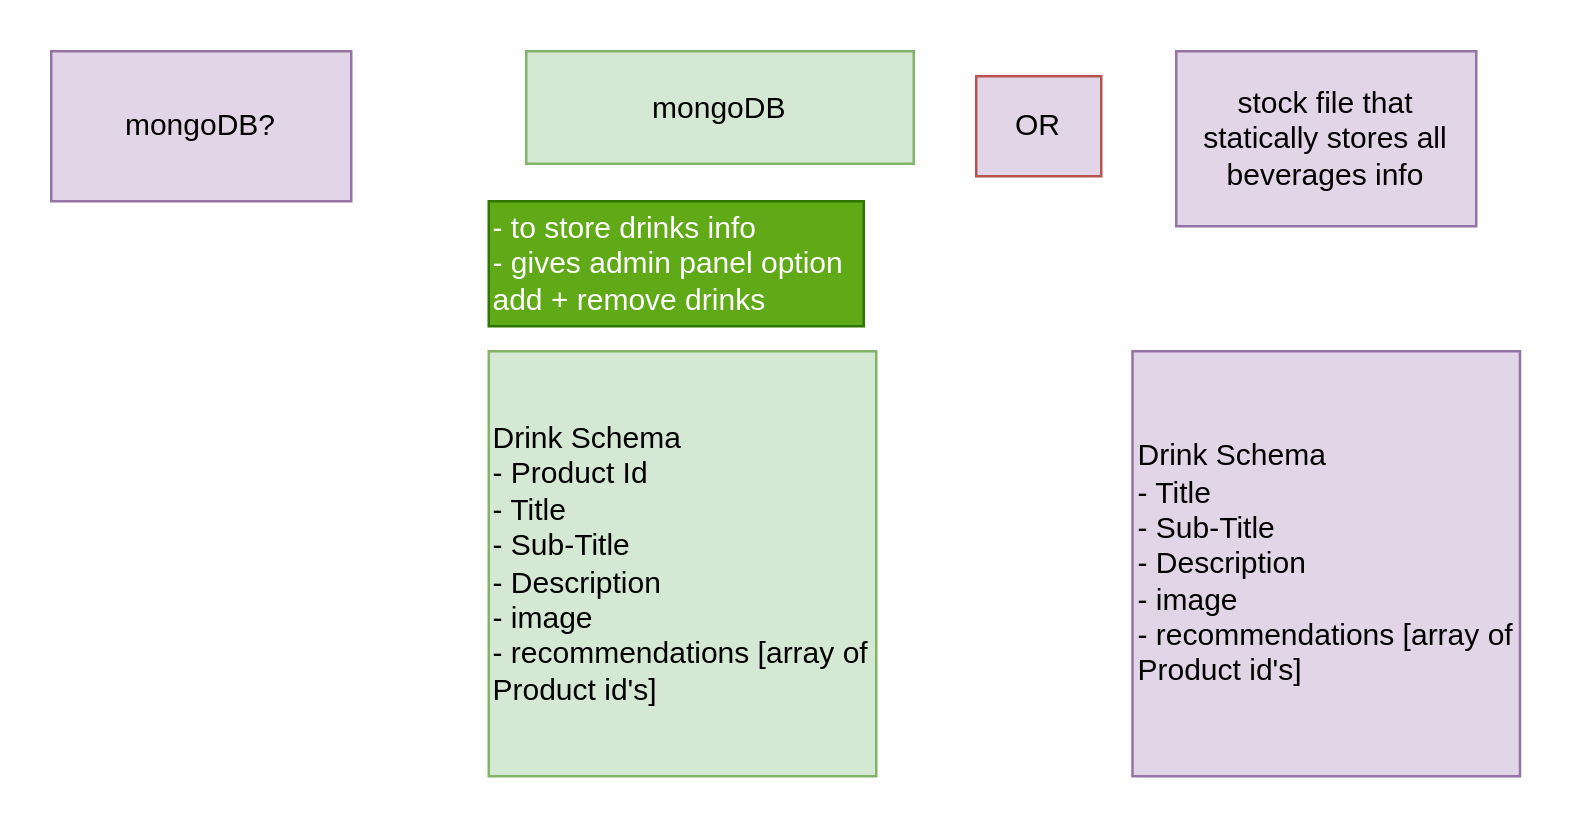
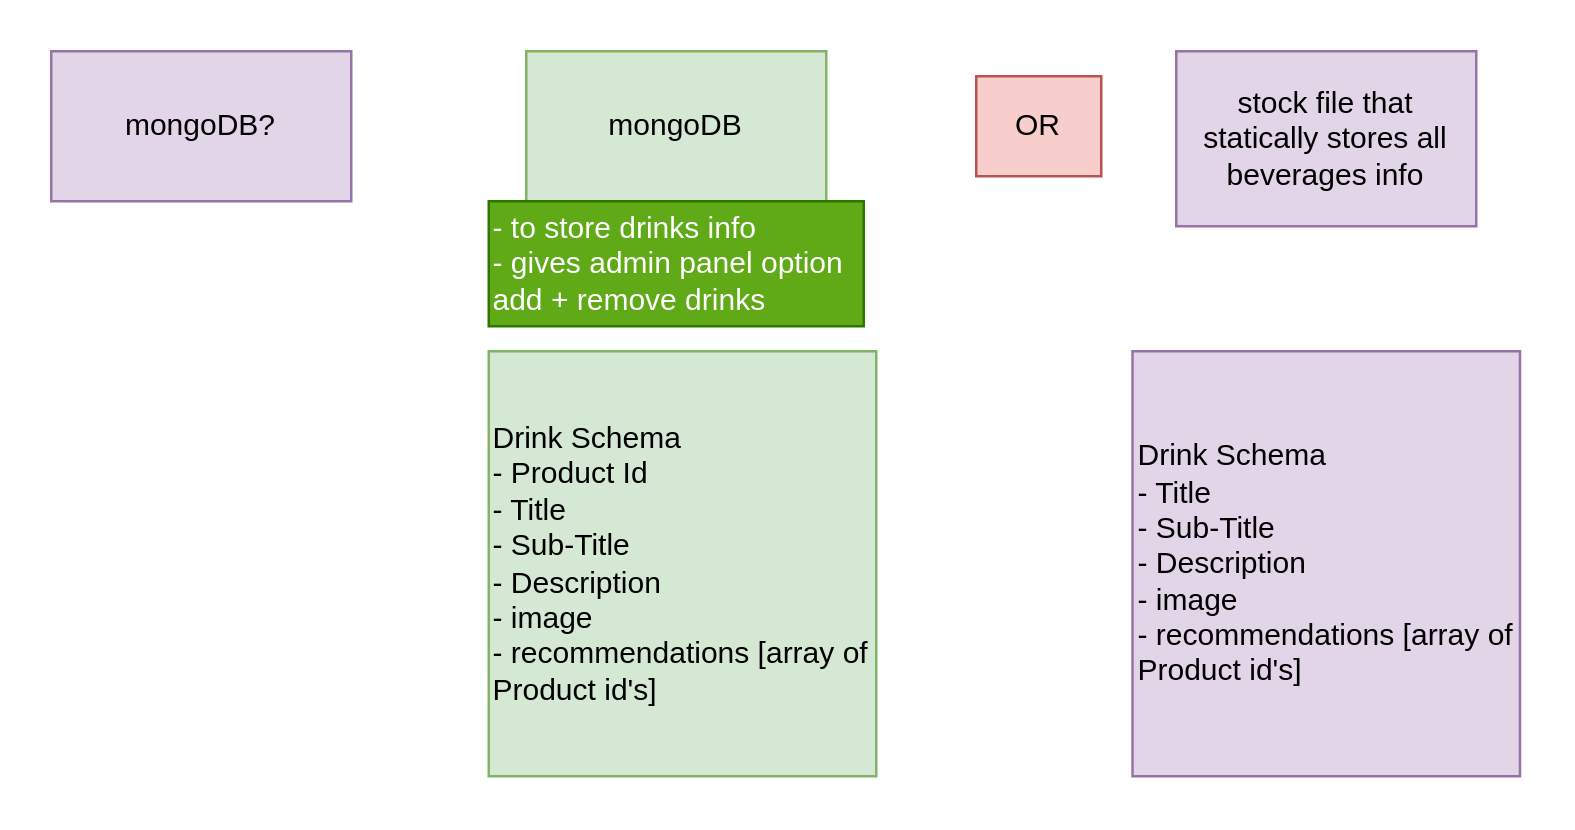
(720, 108) -> (676, 126)
(1039, 126) -> (1039, 126)
